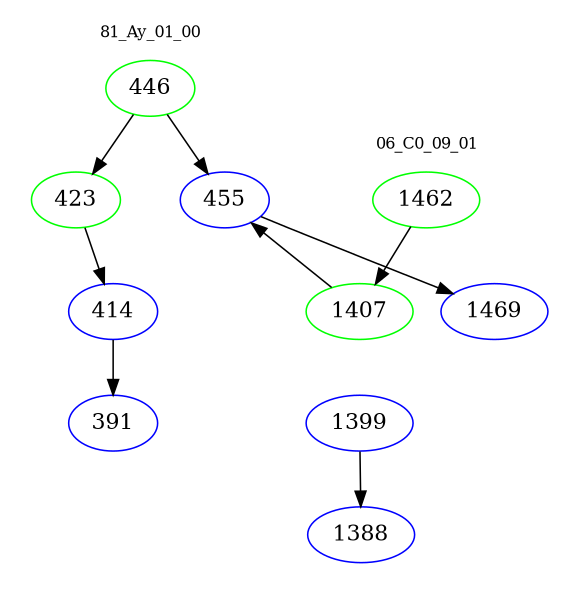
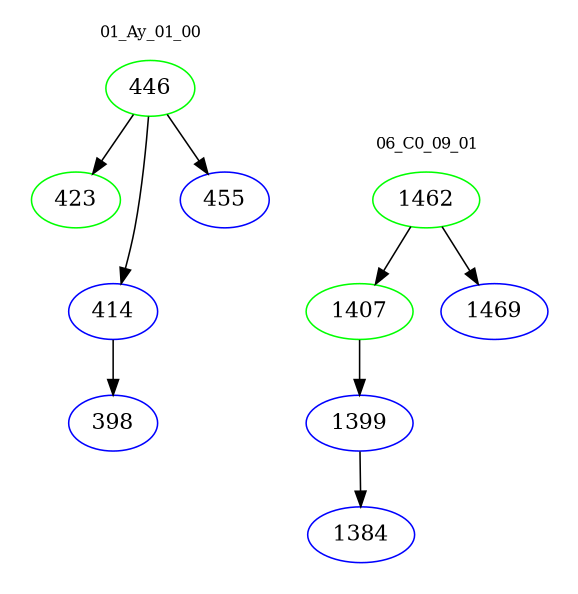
(150, 33) -> (150, 33)
(92, 248) -> (140, 193)
(350, 253) -> (456, 249)
(304, 266) -> (360, 360)
(113, 423) -> (113, 423)
(361, 535) -> (361, 535)
